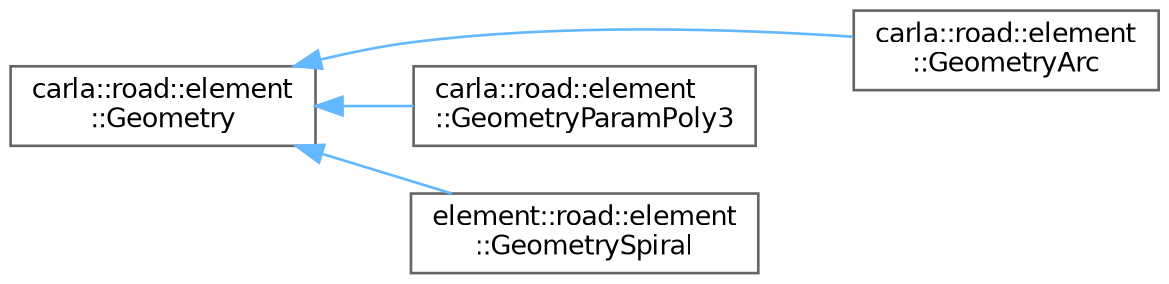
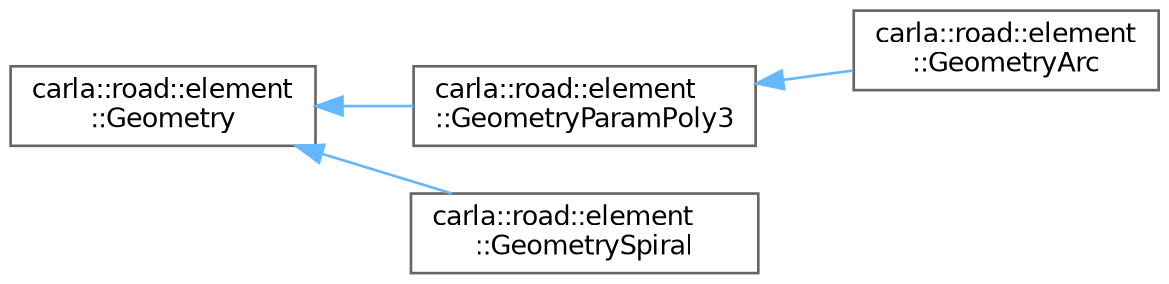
(586, 30) -> (818, 75)
(585, 233) -> (585, 233)
